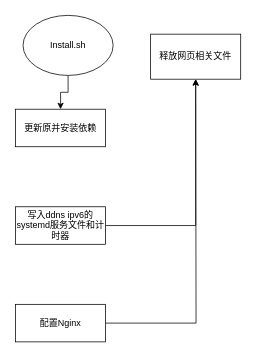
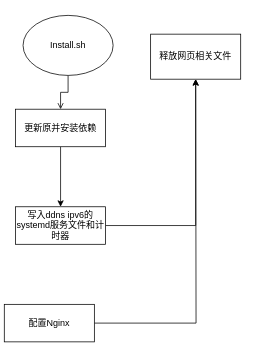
(60, 102) -> (60, 104)
none -> (60, 174)
(60, 323) -> (49, 323)
